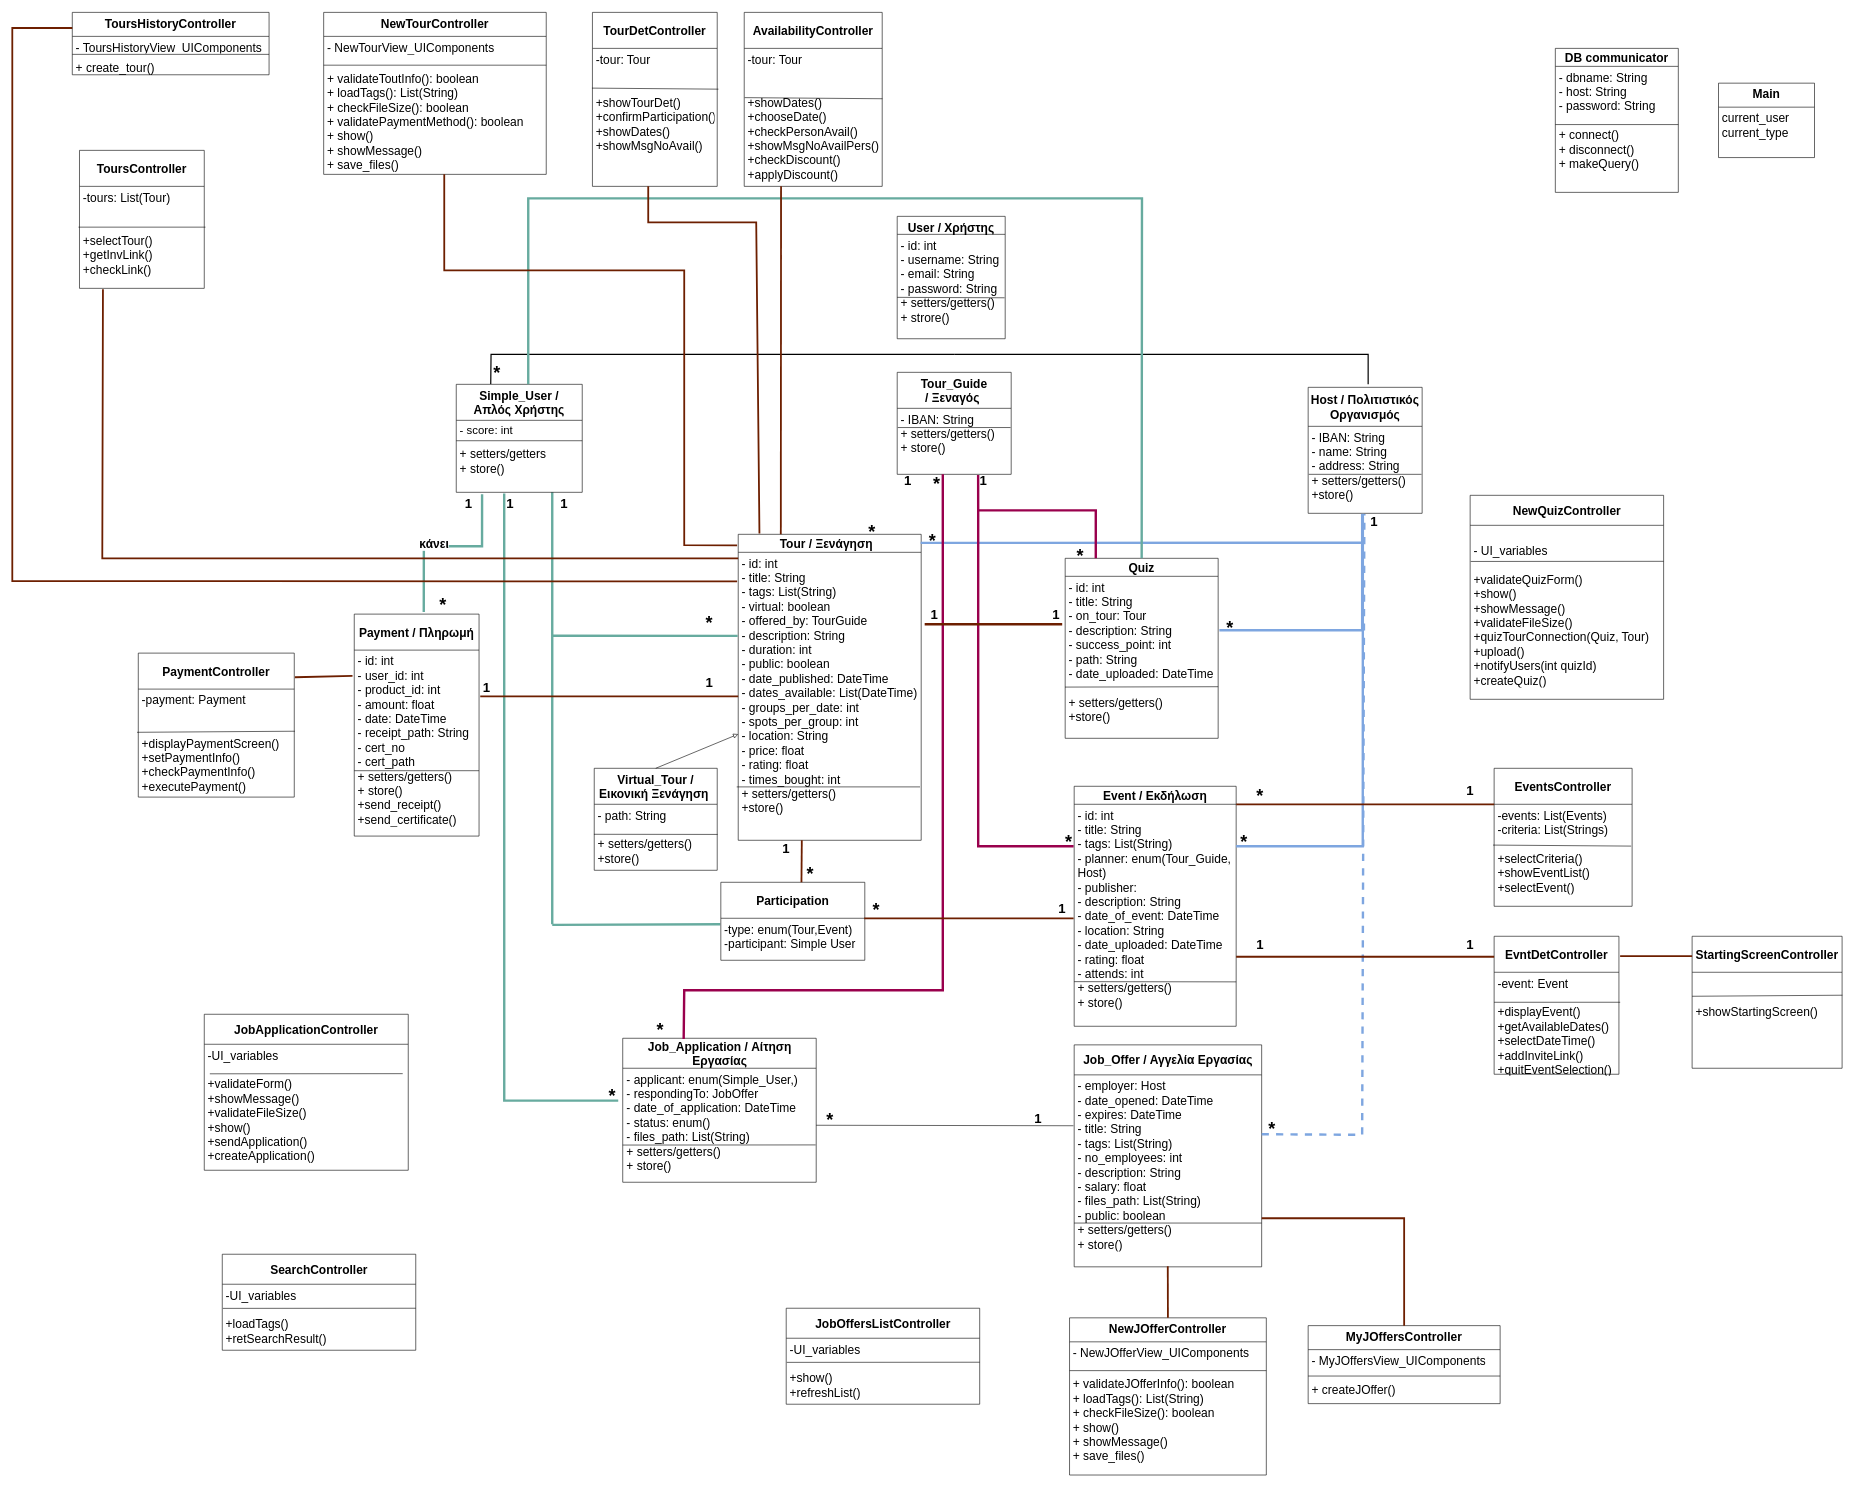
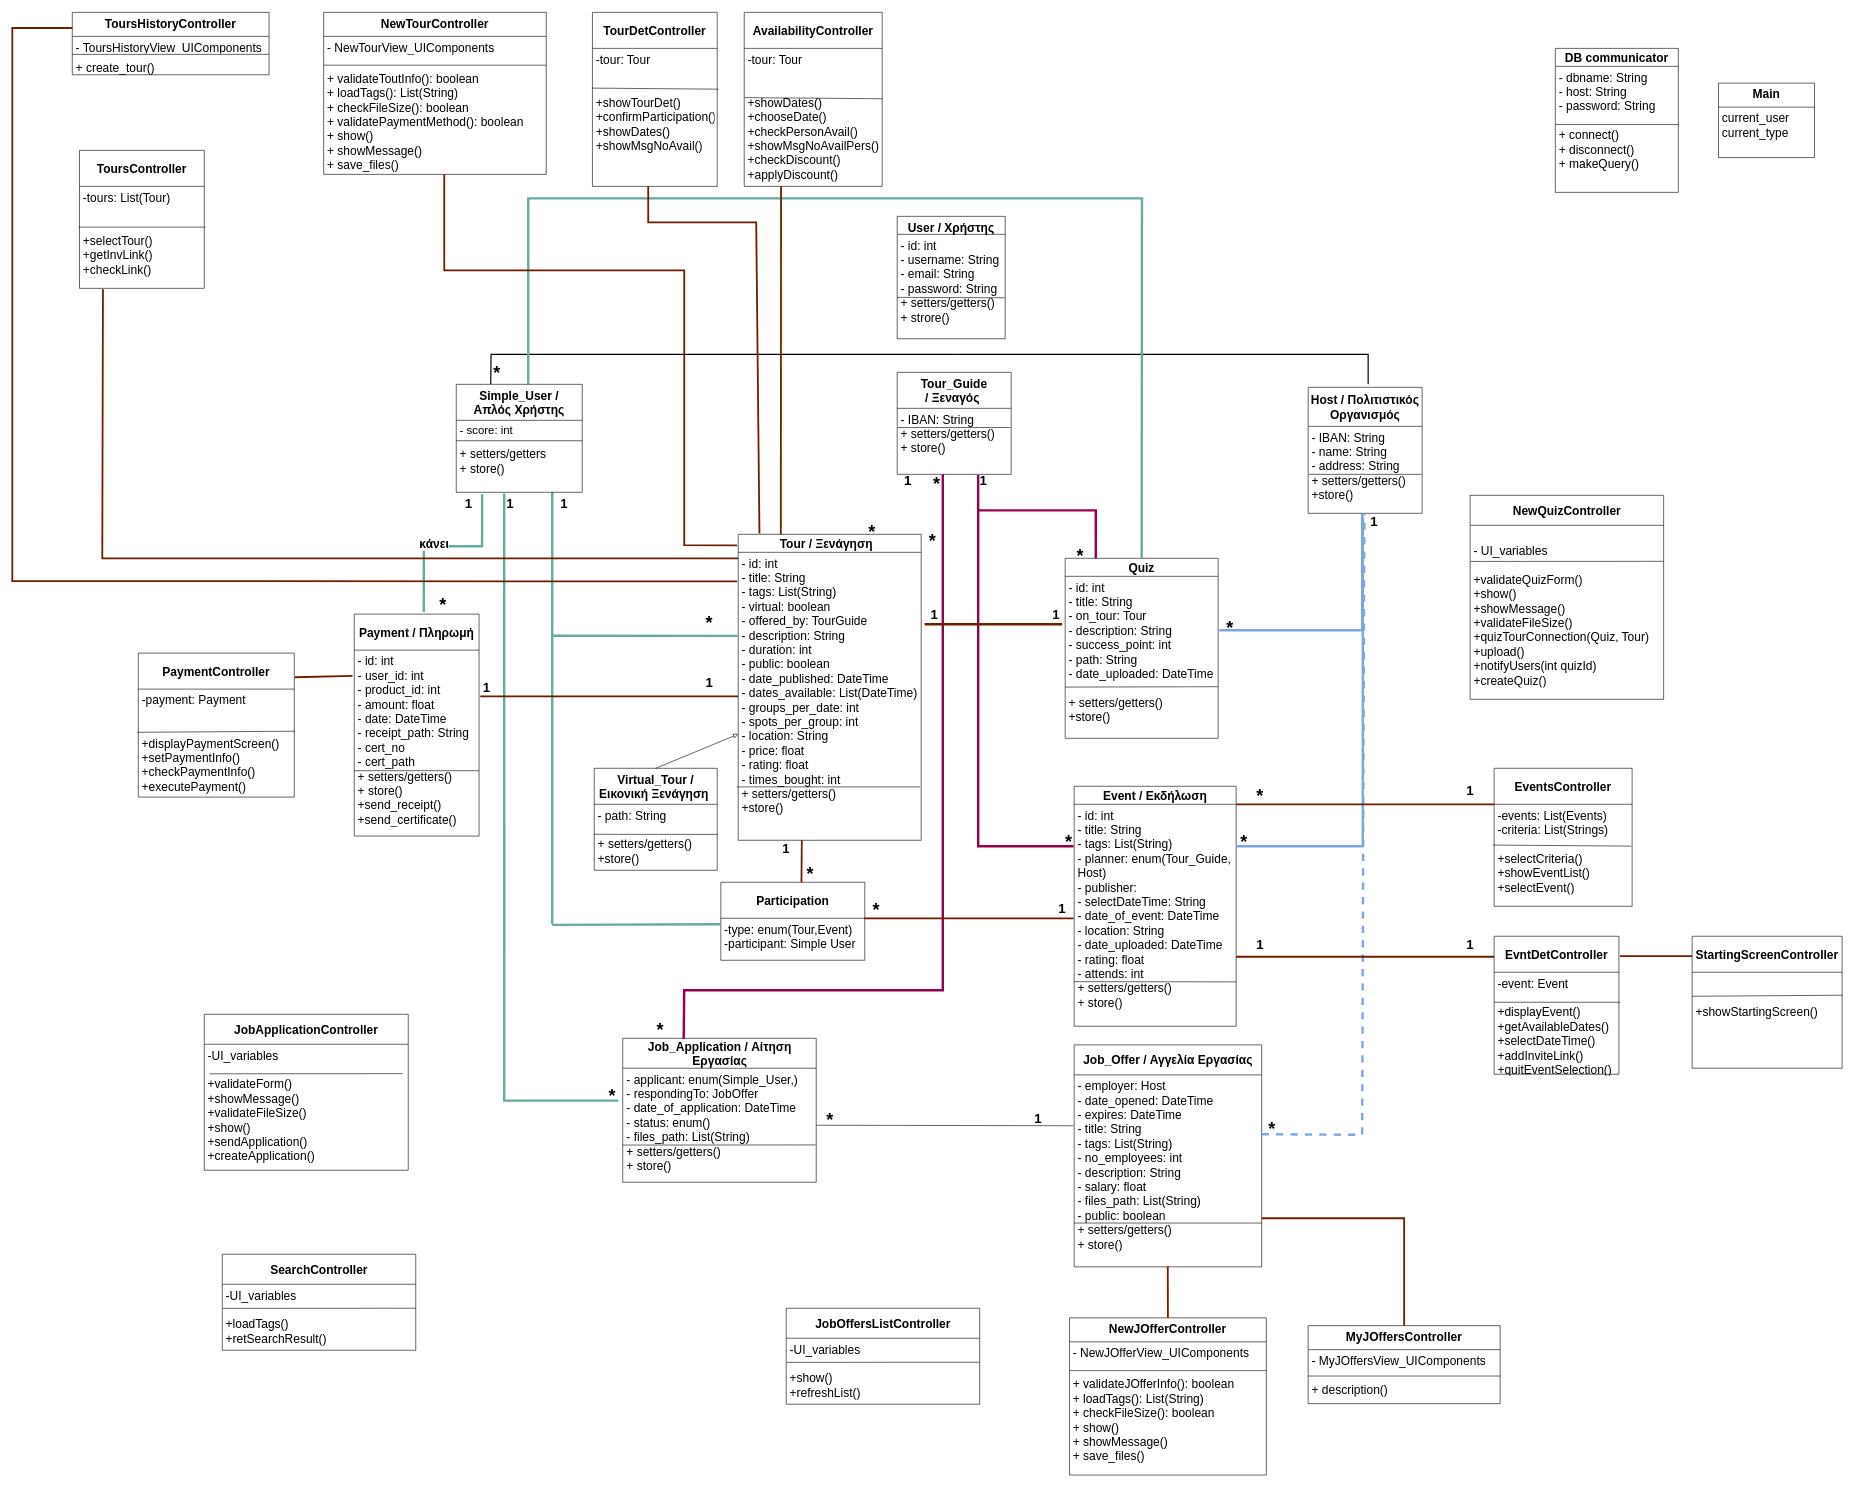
(1139, 543) -> none
(1156, 909) -> (1156, 909)
(1364, 1390) -> (1358, 1390)
